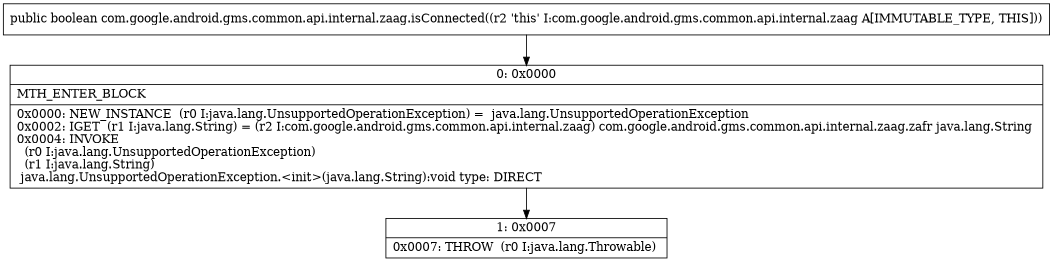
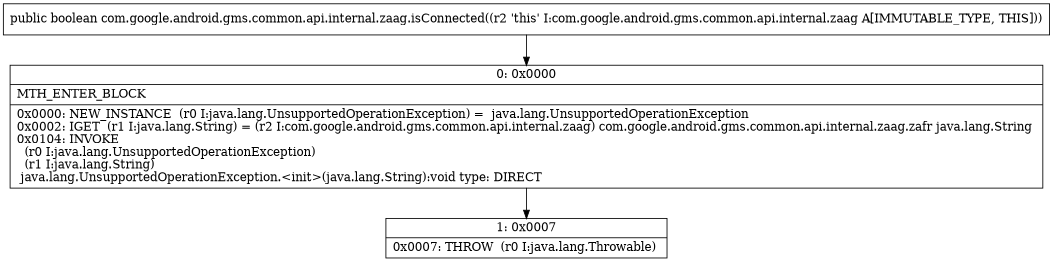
(72, 140) -> (72, 140)
